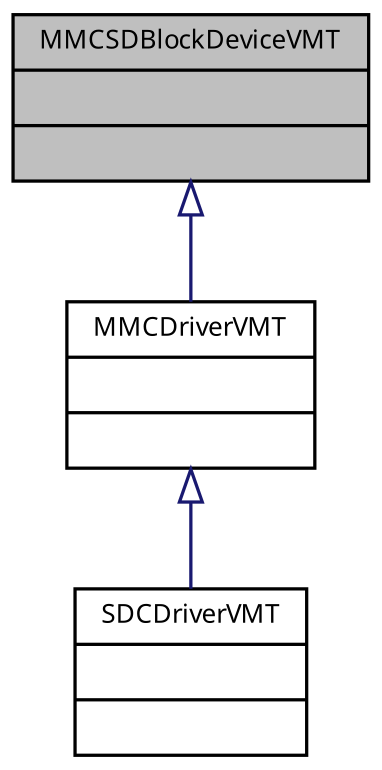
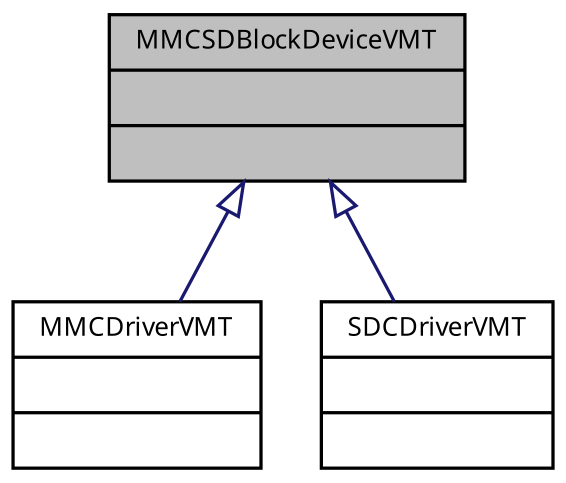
(191, 546) -> (370, 257)
